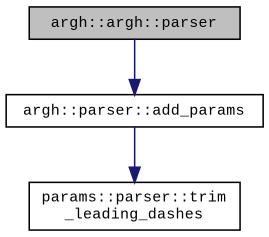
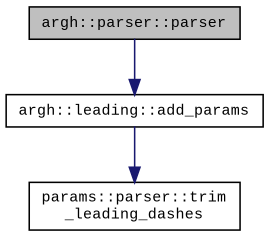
(135, 23) -> (135, 23)
(135, 111) -> (135, 111)
